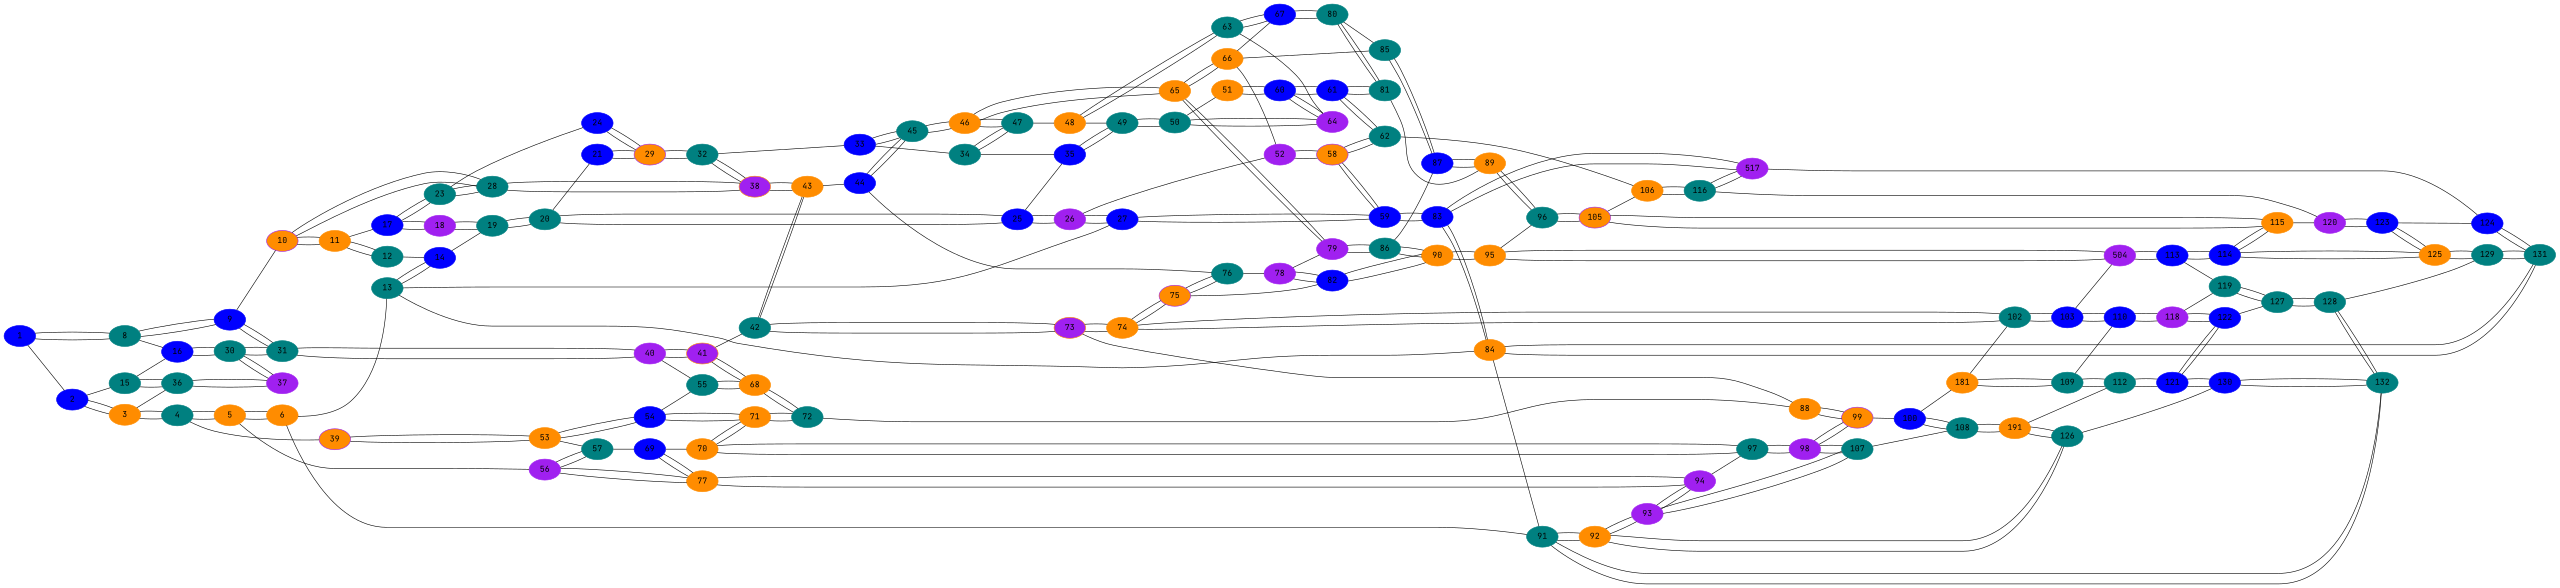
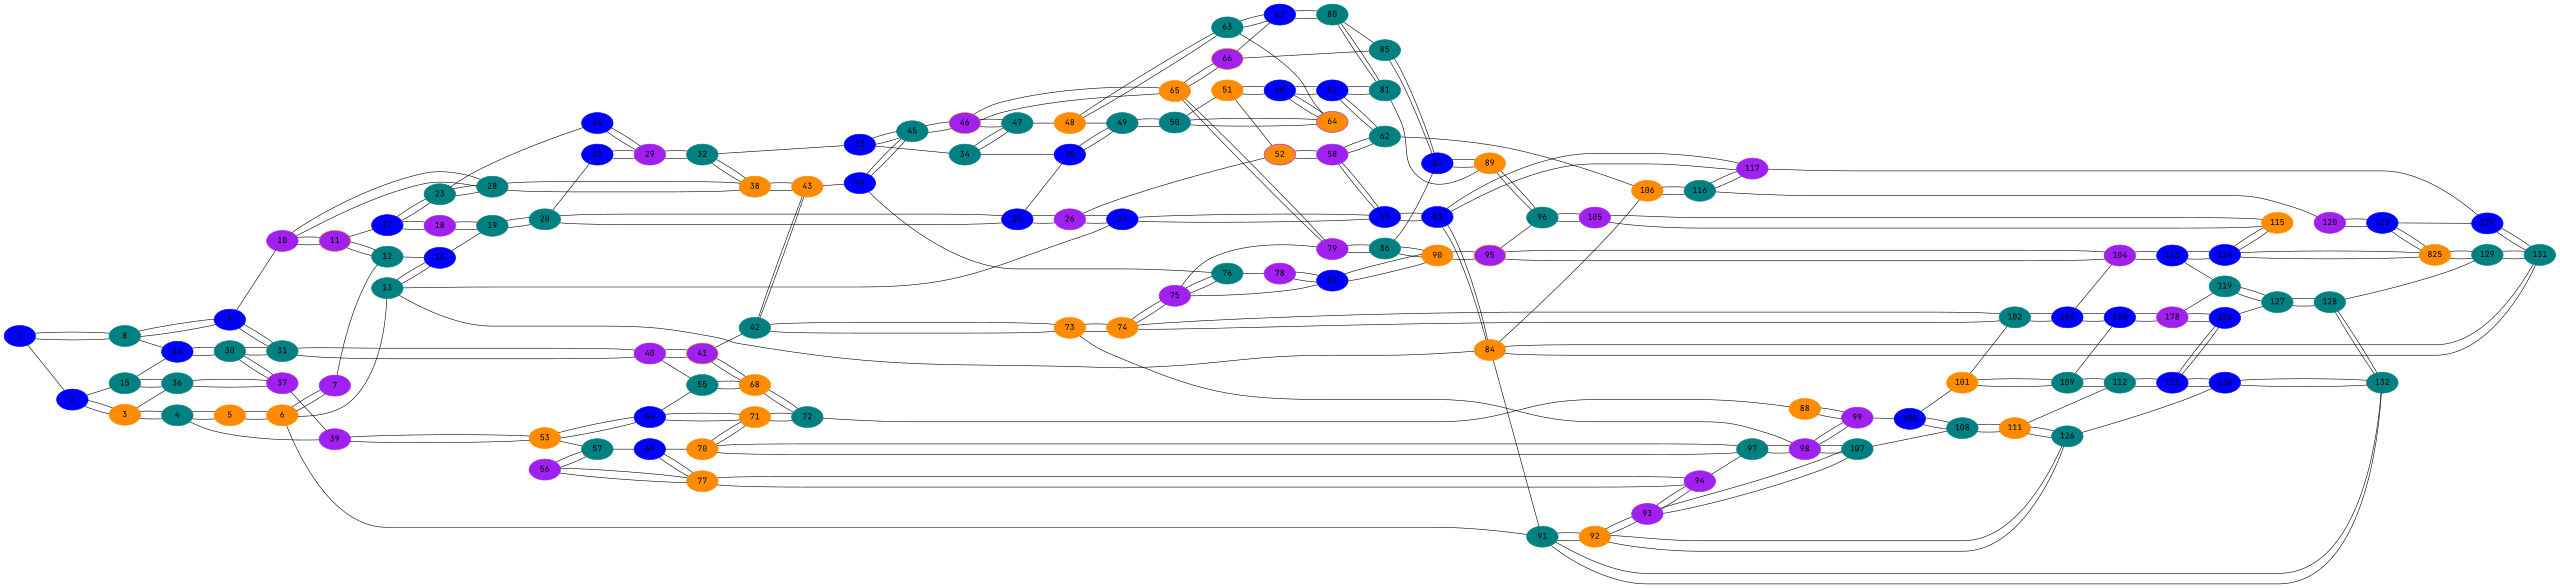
(1227, 59) -> (1227, 59)
(1260, 104) -> (1254, 123)
(1332, 122) -> (1332, 122)
(965, 123) -> (965, 123)
(650, 155) -> (650, 155)
(1280, 155) -> (1280, 155)
(1332, 155) -> (1332, 155)
(1752, 169) -> (1752, 169)
(755, 187) -> (755, 187)
(1621, 204) -> (1572, 273)
(1595, 218) -> (1595, 218)
(2304, 223) -> none
(282, 241) -> (282, 241)
(335, 241) -> (335, 241)
(2435, 255) -> (2435, 255)
(1490, 256) -> (1490, 256)
(2120, 256) -> (2120, 256)
(1306, 261) -> (1243, 248)
(1175, 296) -> (1175, 296)
(2172, 317) -> (2172, 317)
(1070, 328) -> (1070, 328)
(1437, 377) -> (1433, 400)
(1962, 383) -> (1962, 383)
none -> (335, 386)
none -> (309, 411)
(1857, 418) -> (1857, 418)
(2015, 428) -> (2015, 428)
(335, 439) -> (335, 439)
(378, 468) -> none
